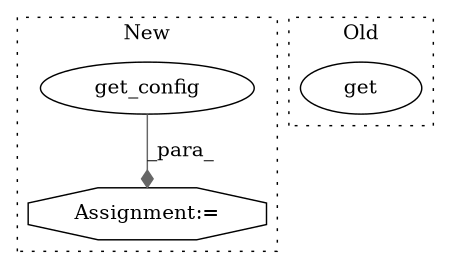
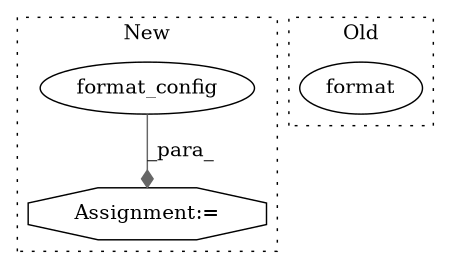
(147, 88) -> (147, 88)
(361, 88) -> (361, 88)
